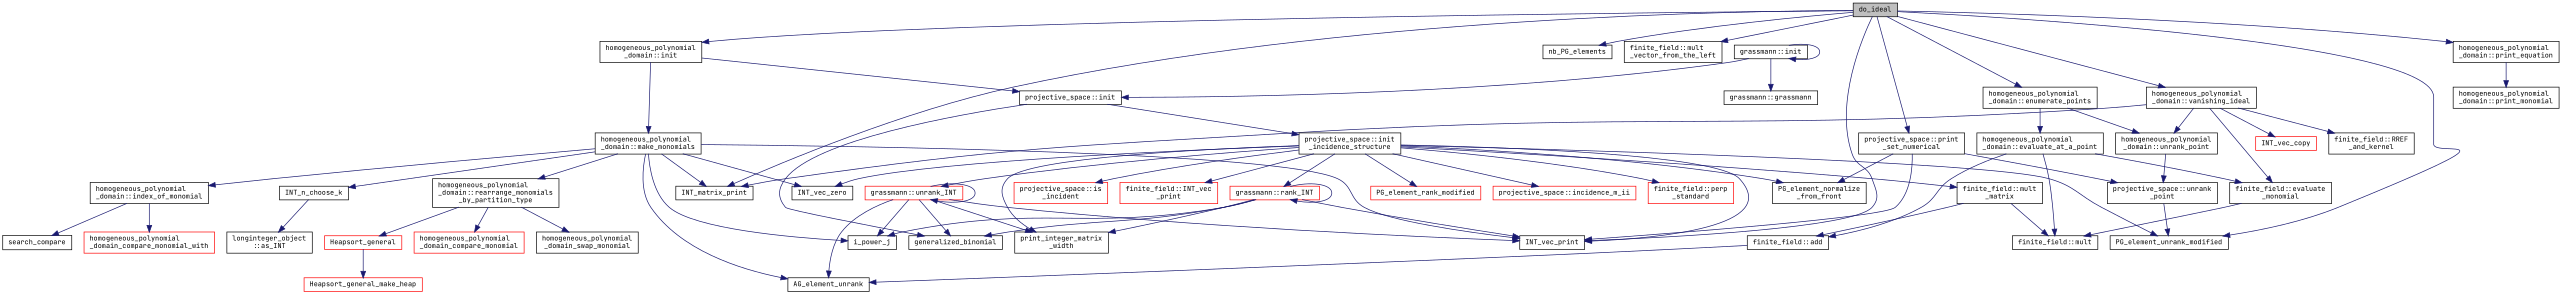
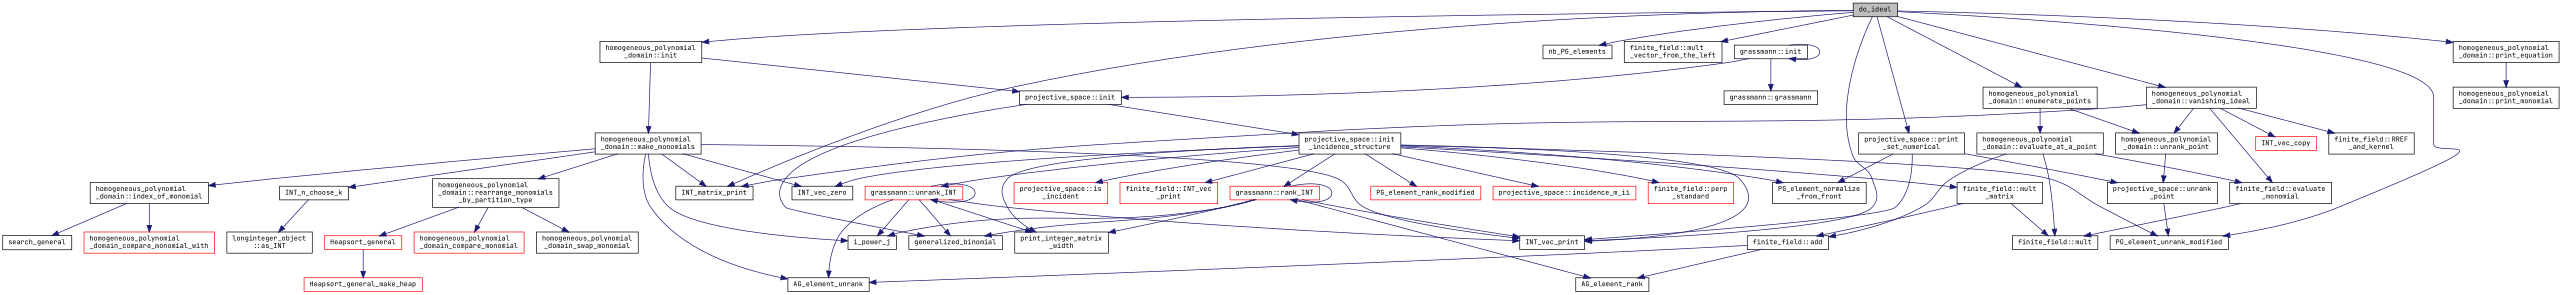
(37, 243) -> (37, 243)
none -> (1612, 285)
